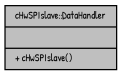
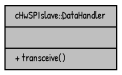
(44, 58) -> (41, 58)
